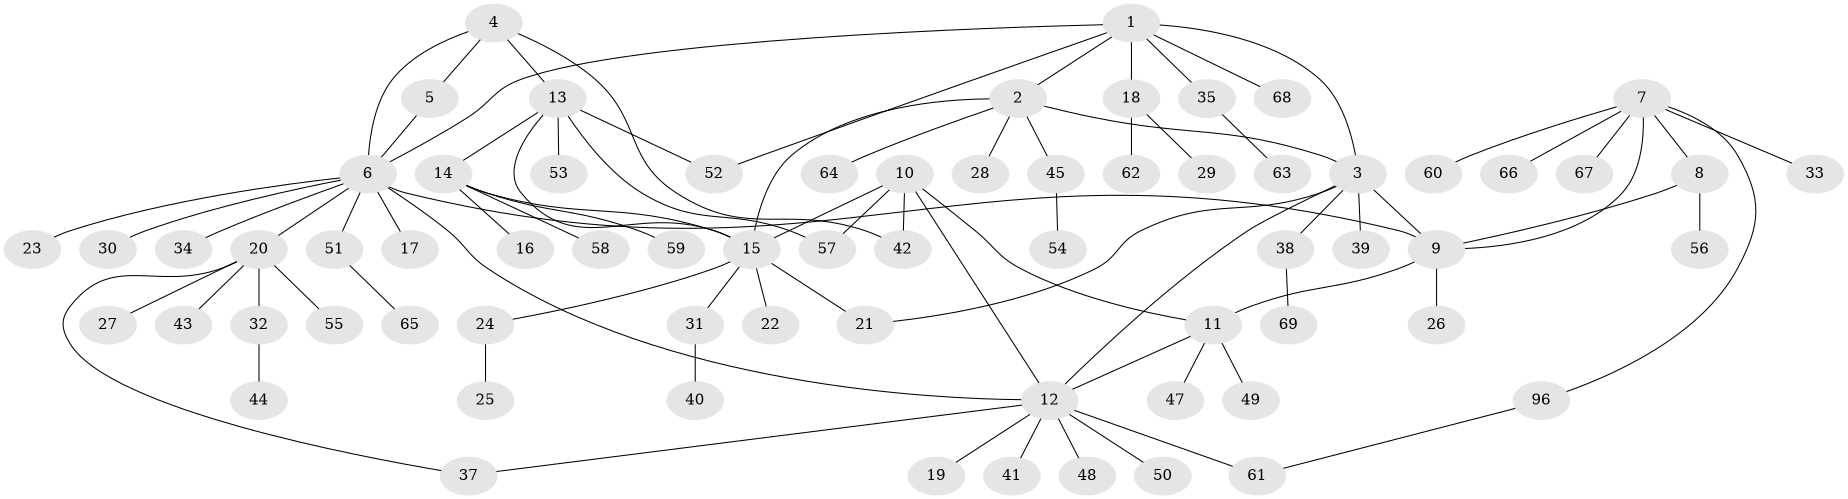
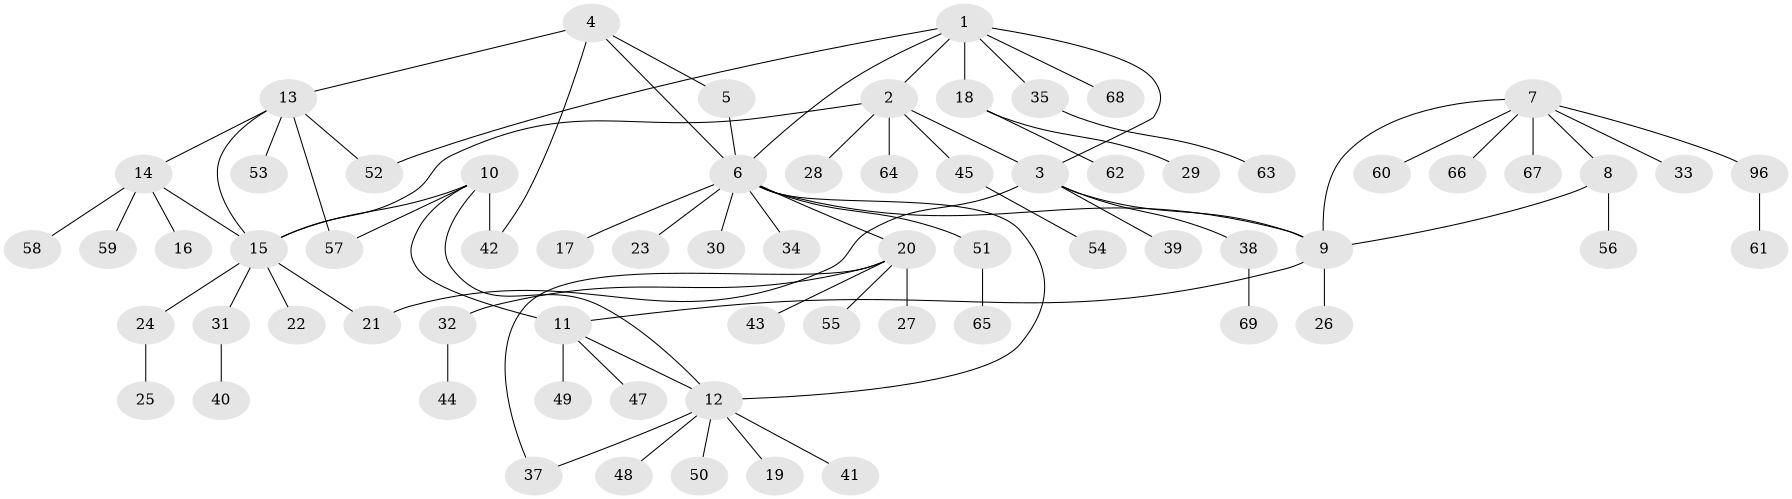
(1191, 272) -> none
(1153, 438) -> none
